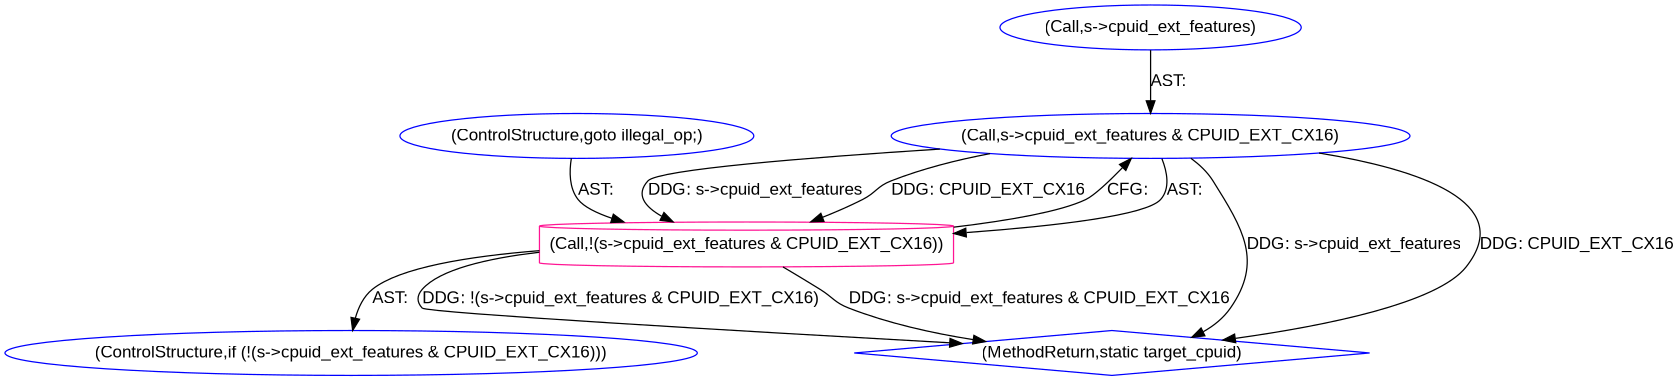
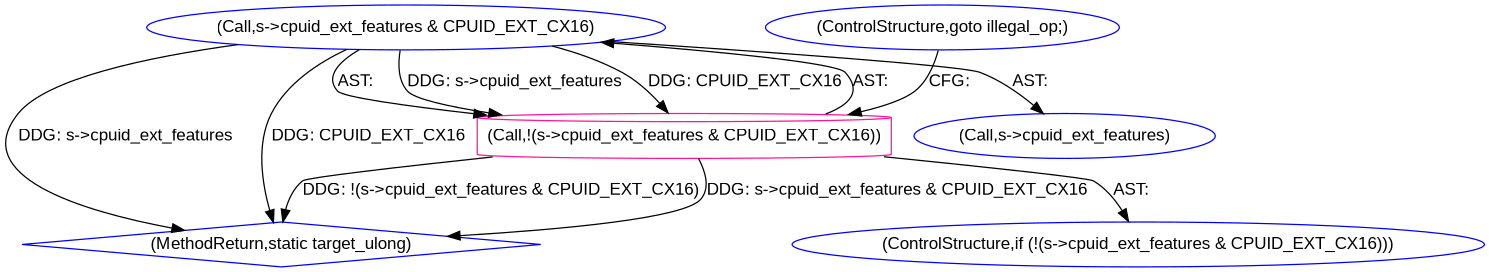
(1151, 75) -> (826, 57)
(599, 190) -> (952, 82)
(1130, 190) -> (873, 82)
(1112, 353) -> (281, 244)
